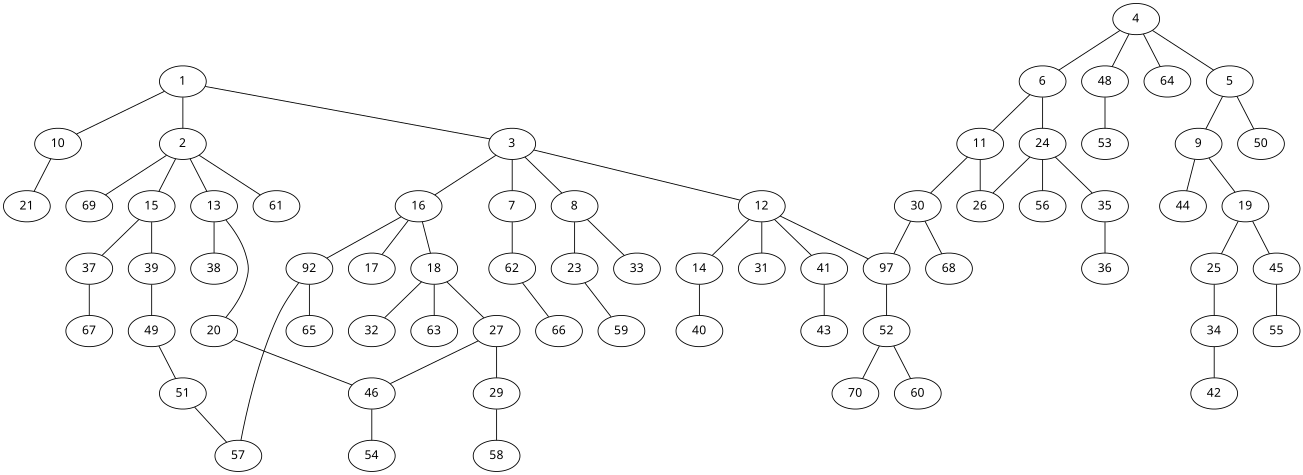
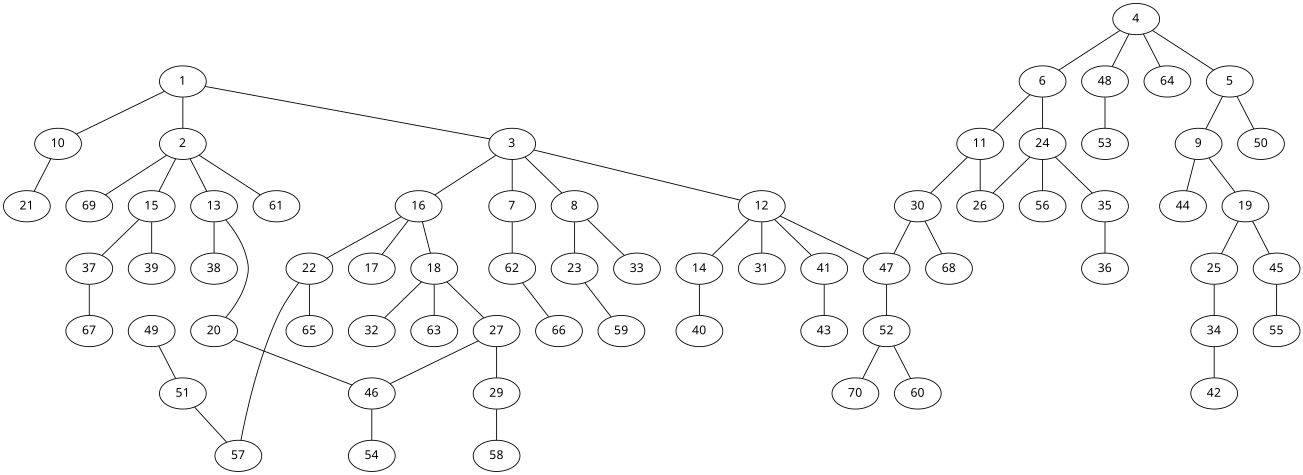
(309, 269) -> (309, 269)
(887, 269) -> (887, 269)
(152, 300) -> none
